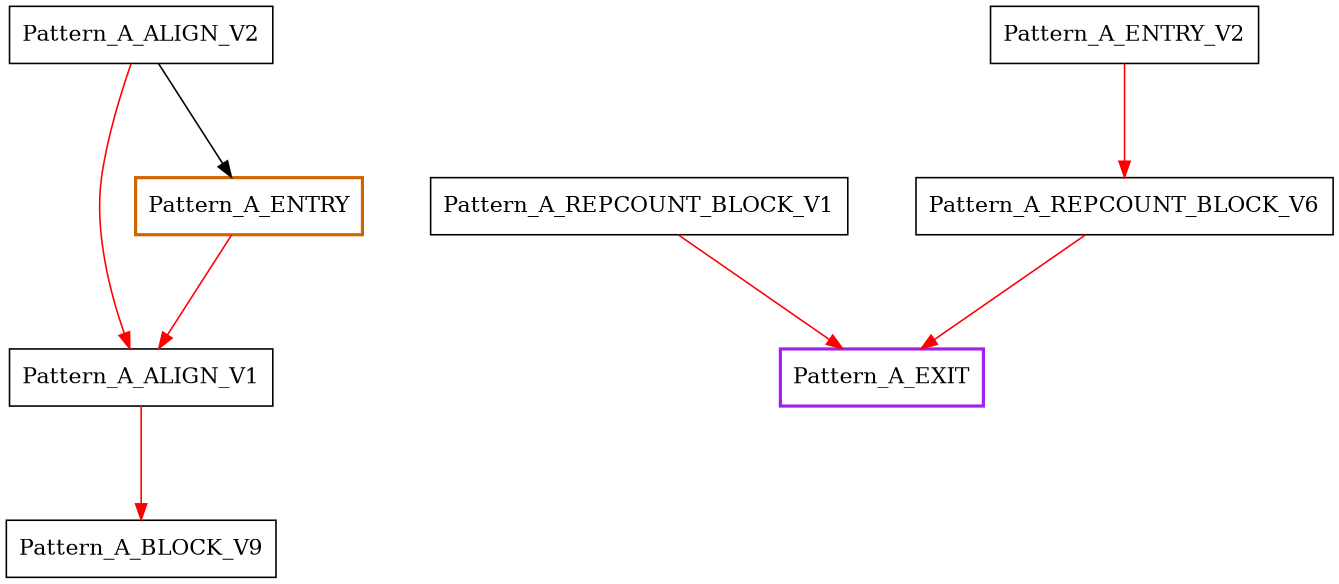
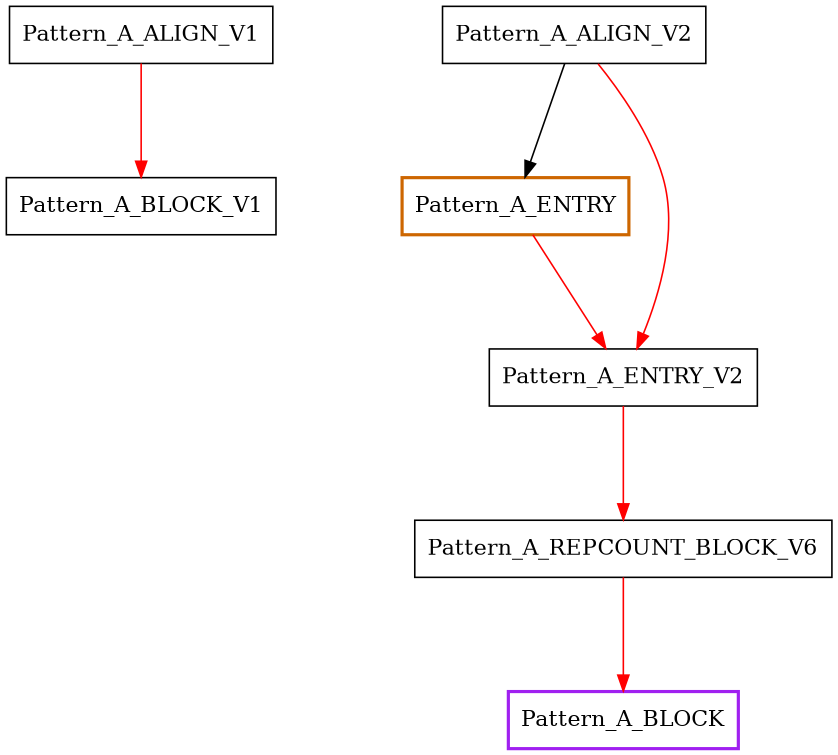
(100, 198) -> (666, 192)
(639, 206) -> none
(200, 285) -> (565, 285)
(882, 377) -> (623, 720)
(141, 549) -> (141, 206)
